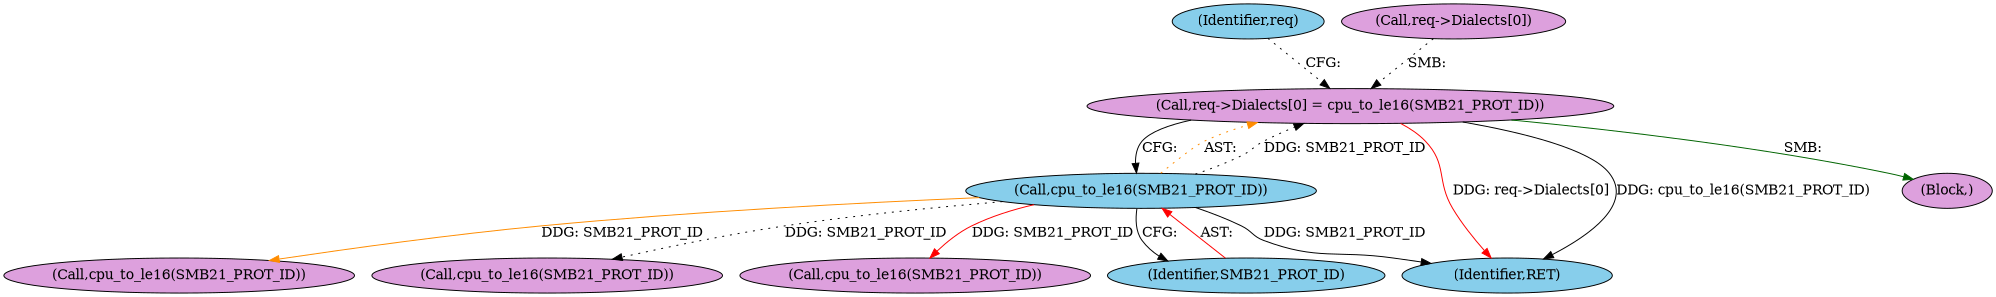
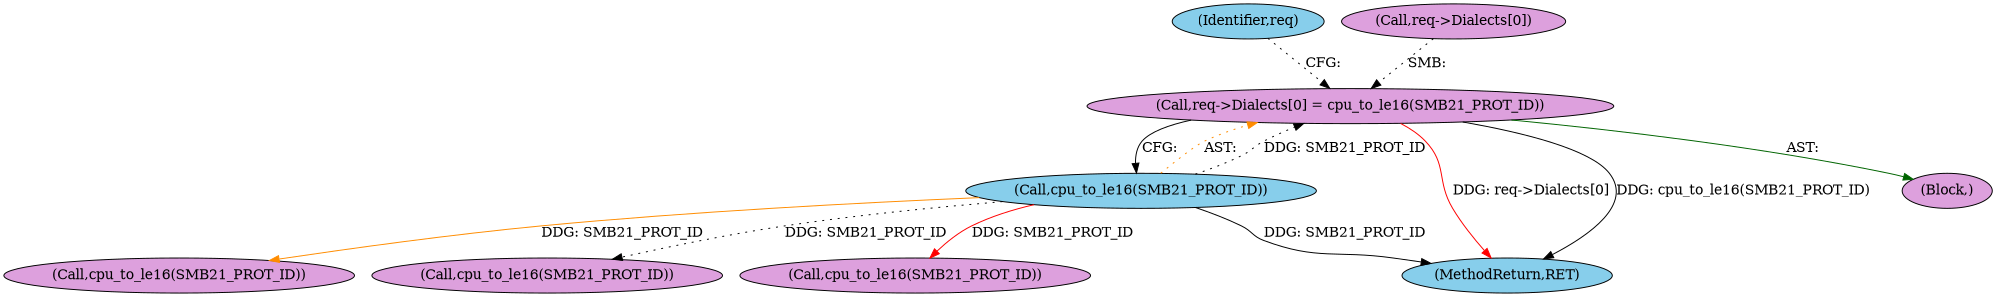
(1805, 148) -> (1805, 148)
(1246, 276) -> none
(1507, 276) -> (1507, 276)
